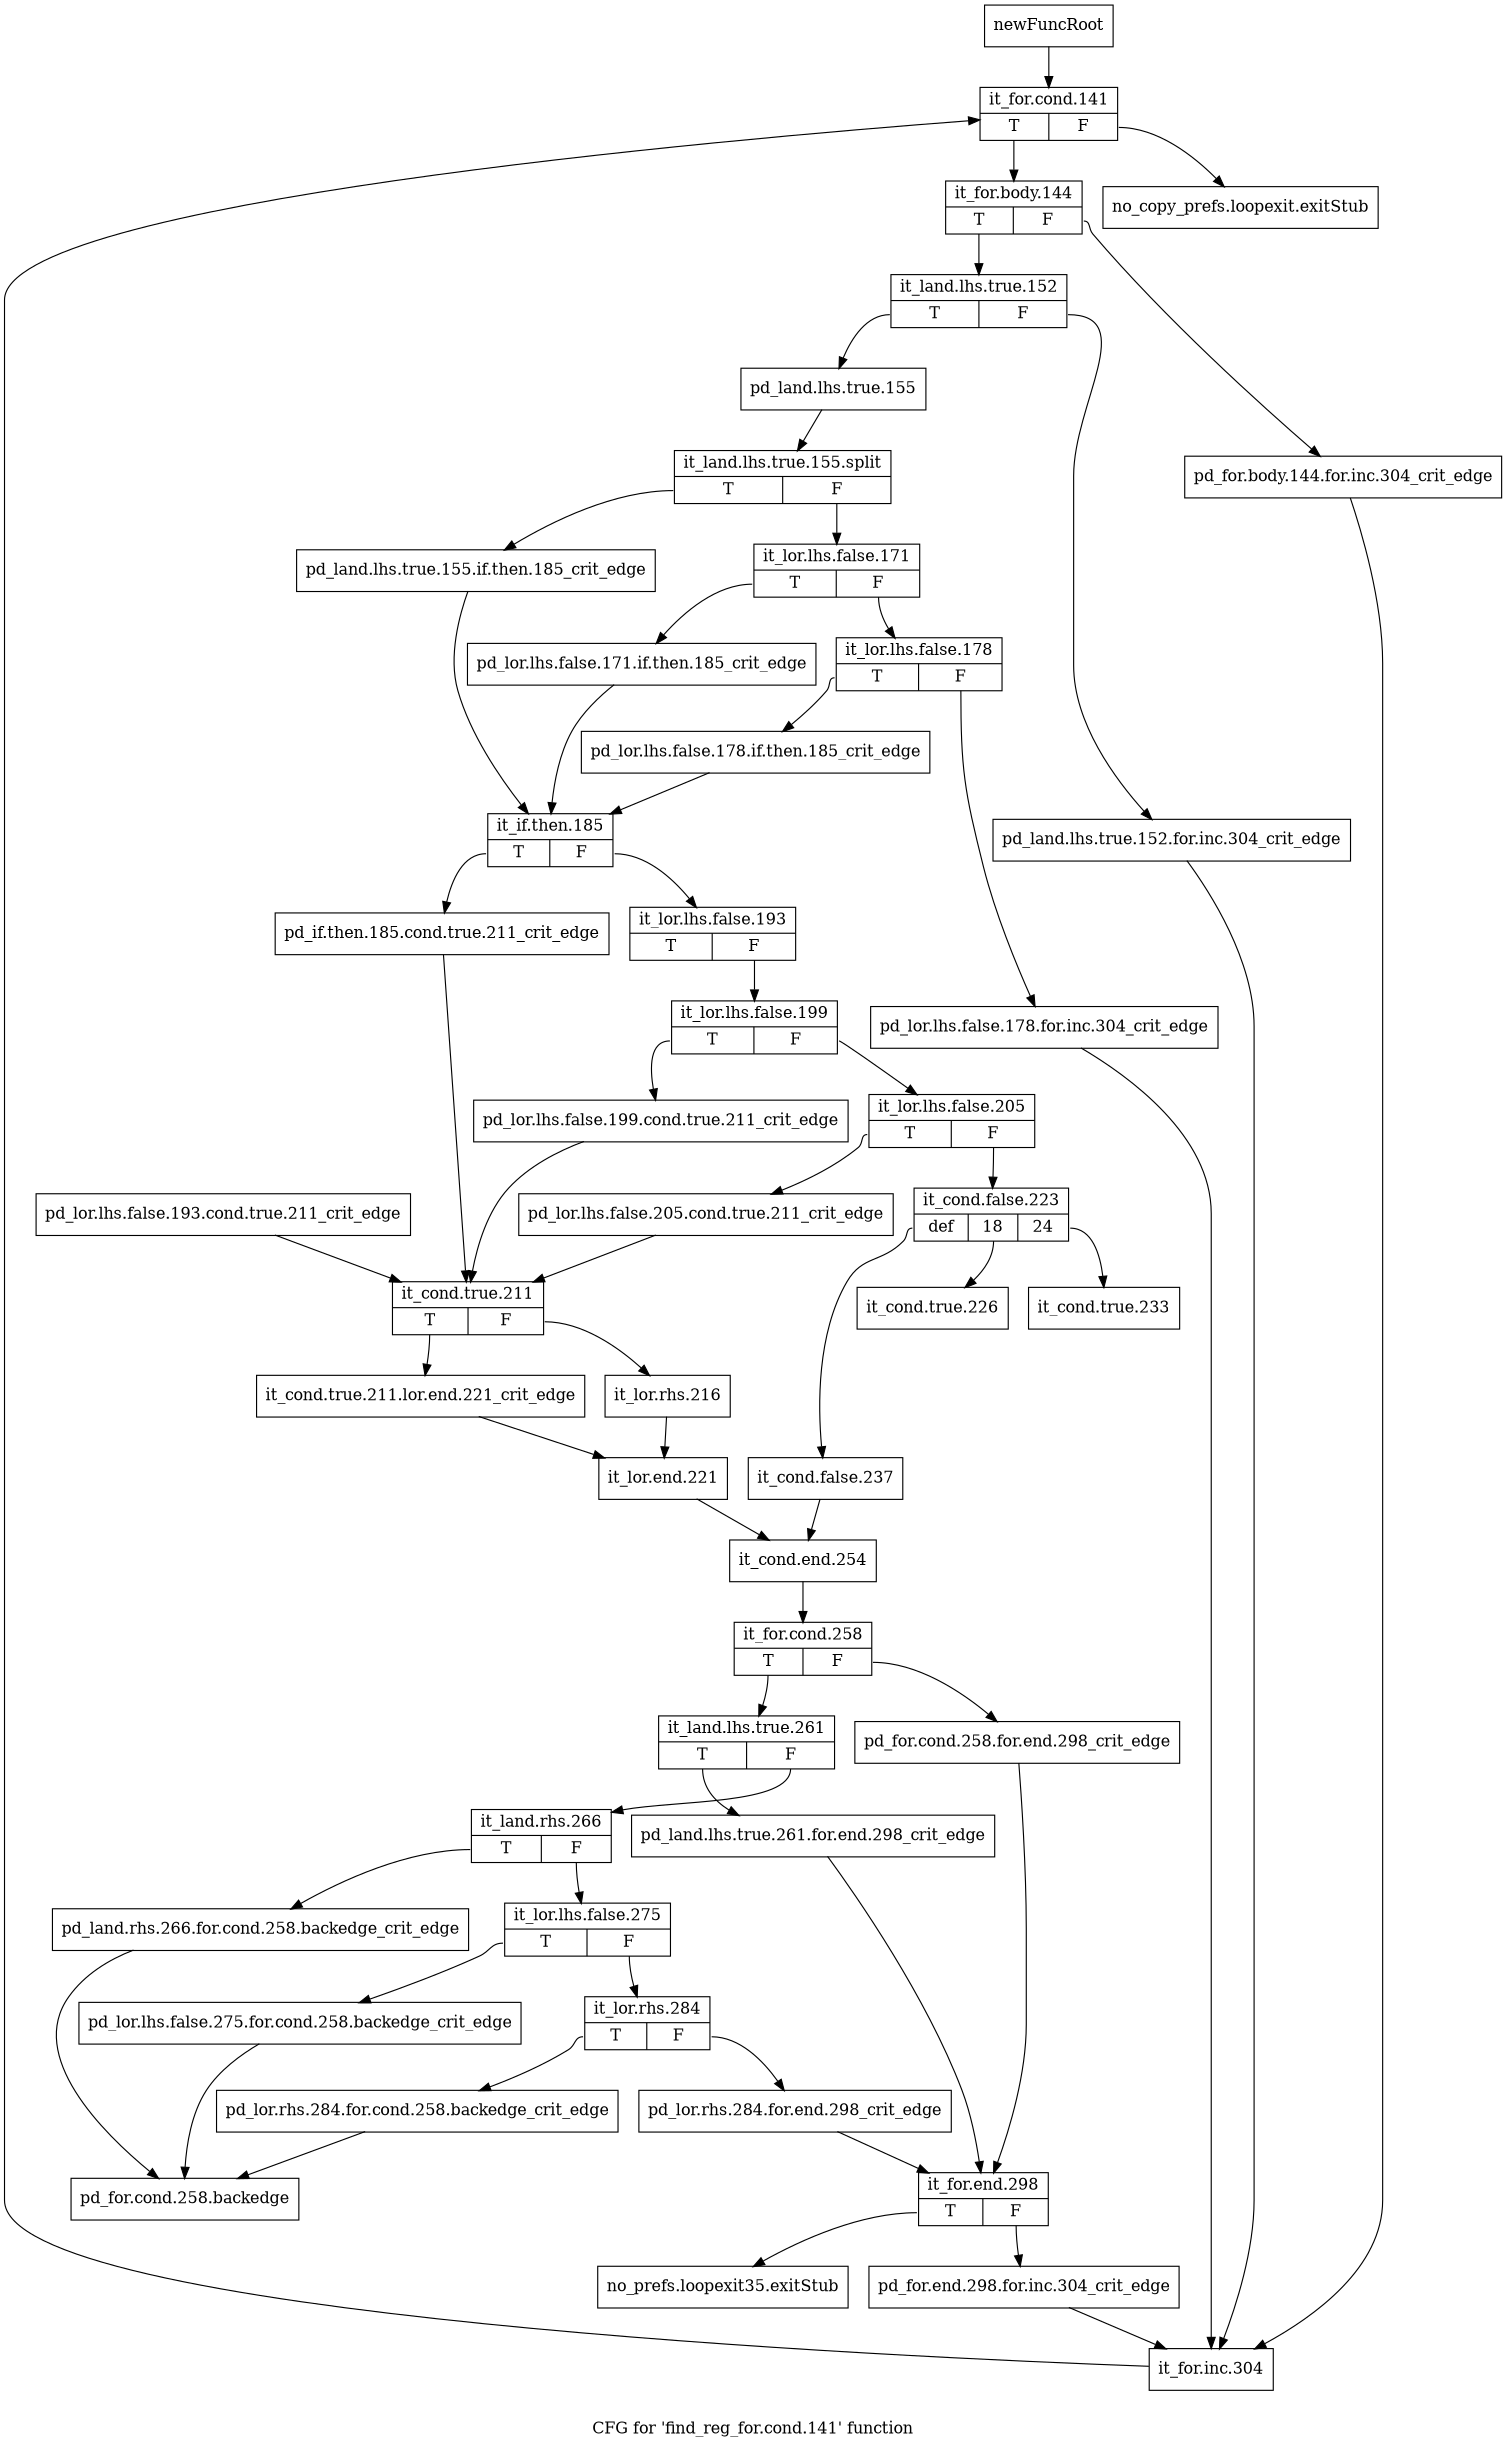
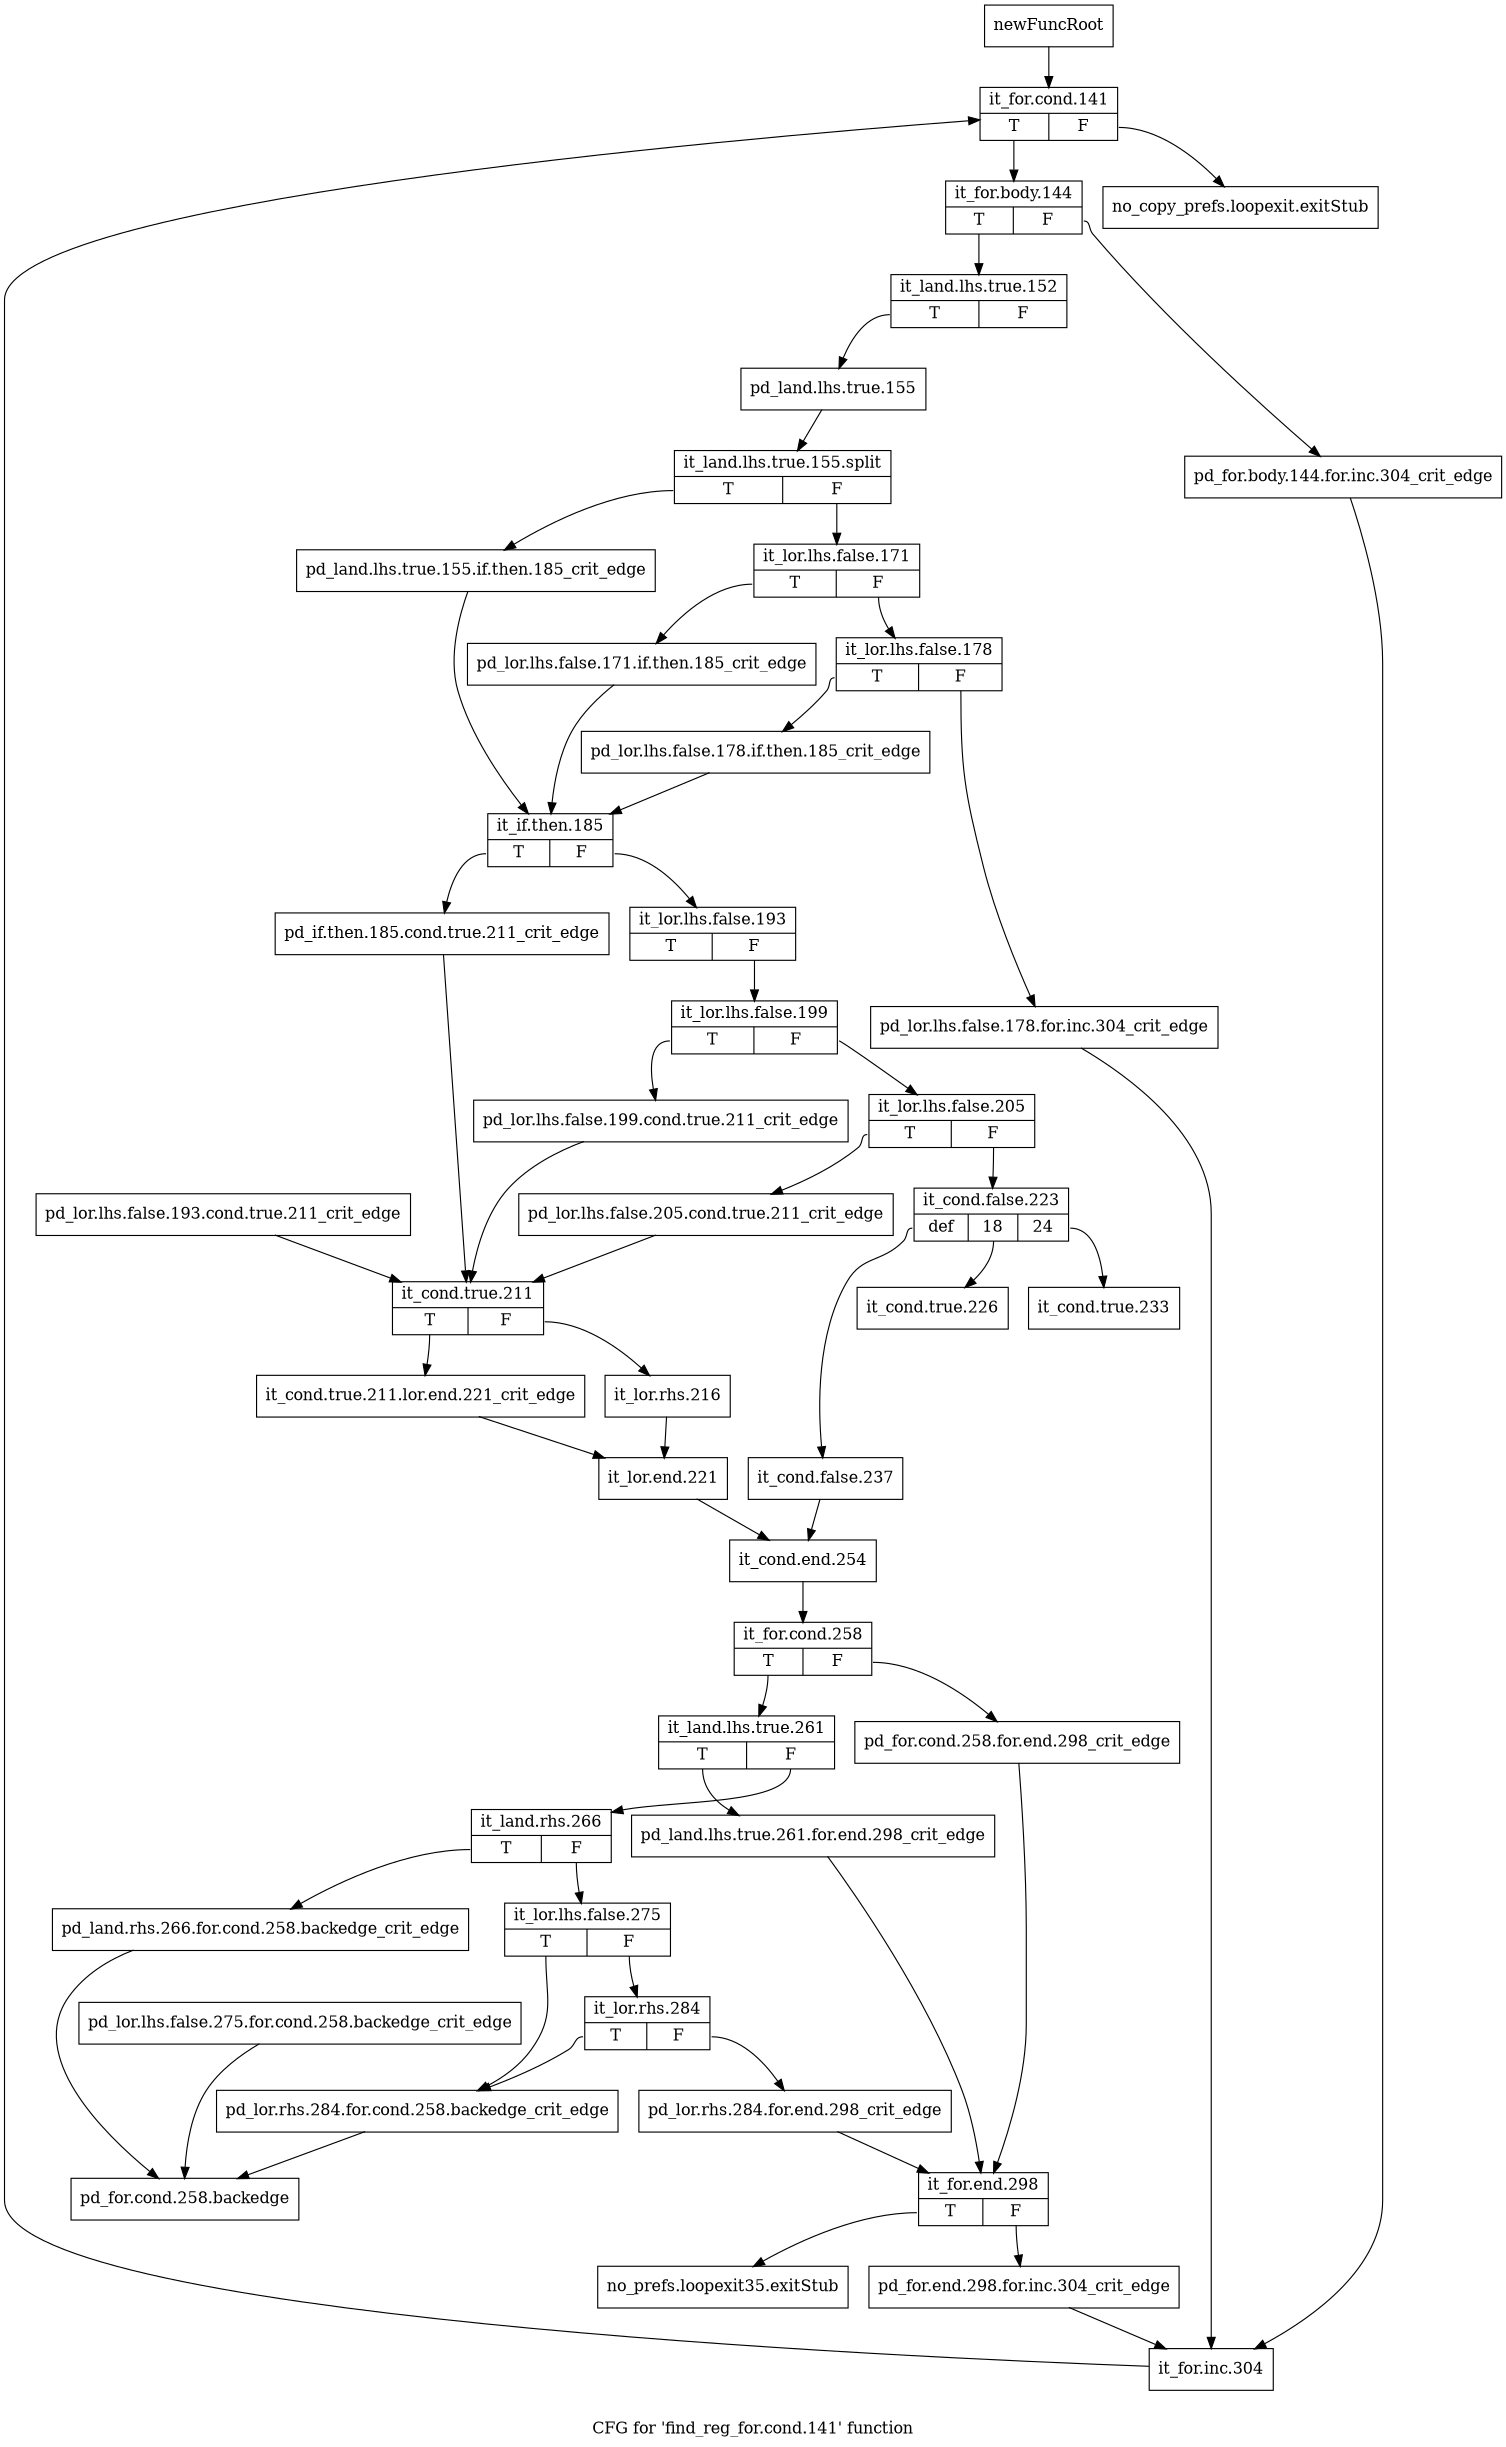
(1172, 840) -> none
(438, 1974) -> (541, 2032)
